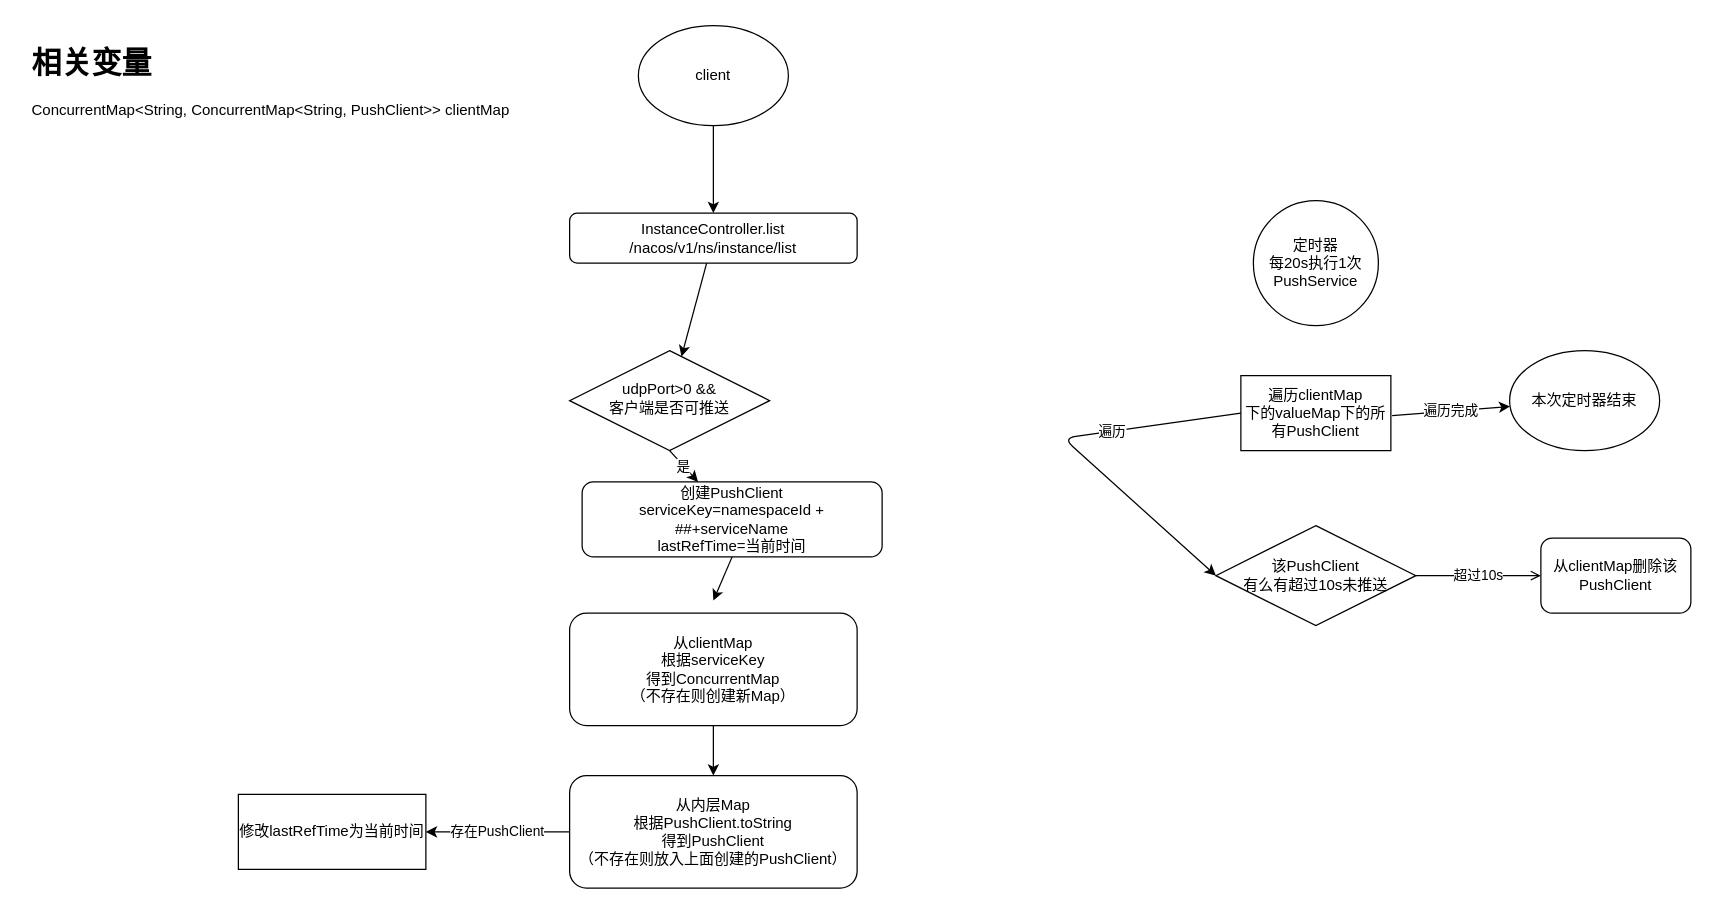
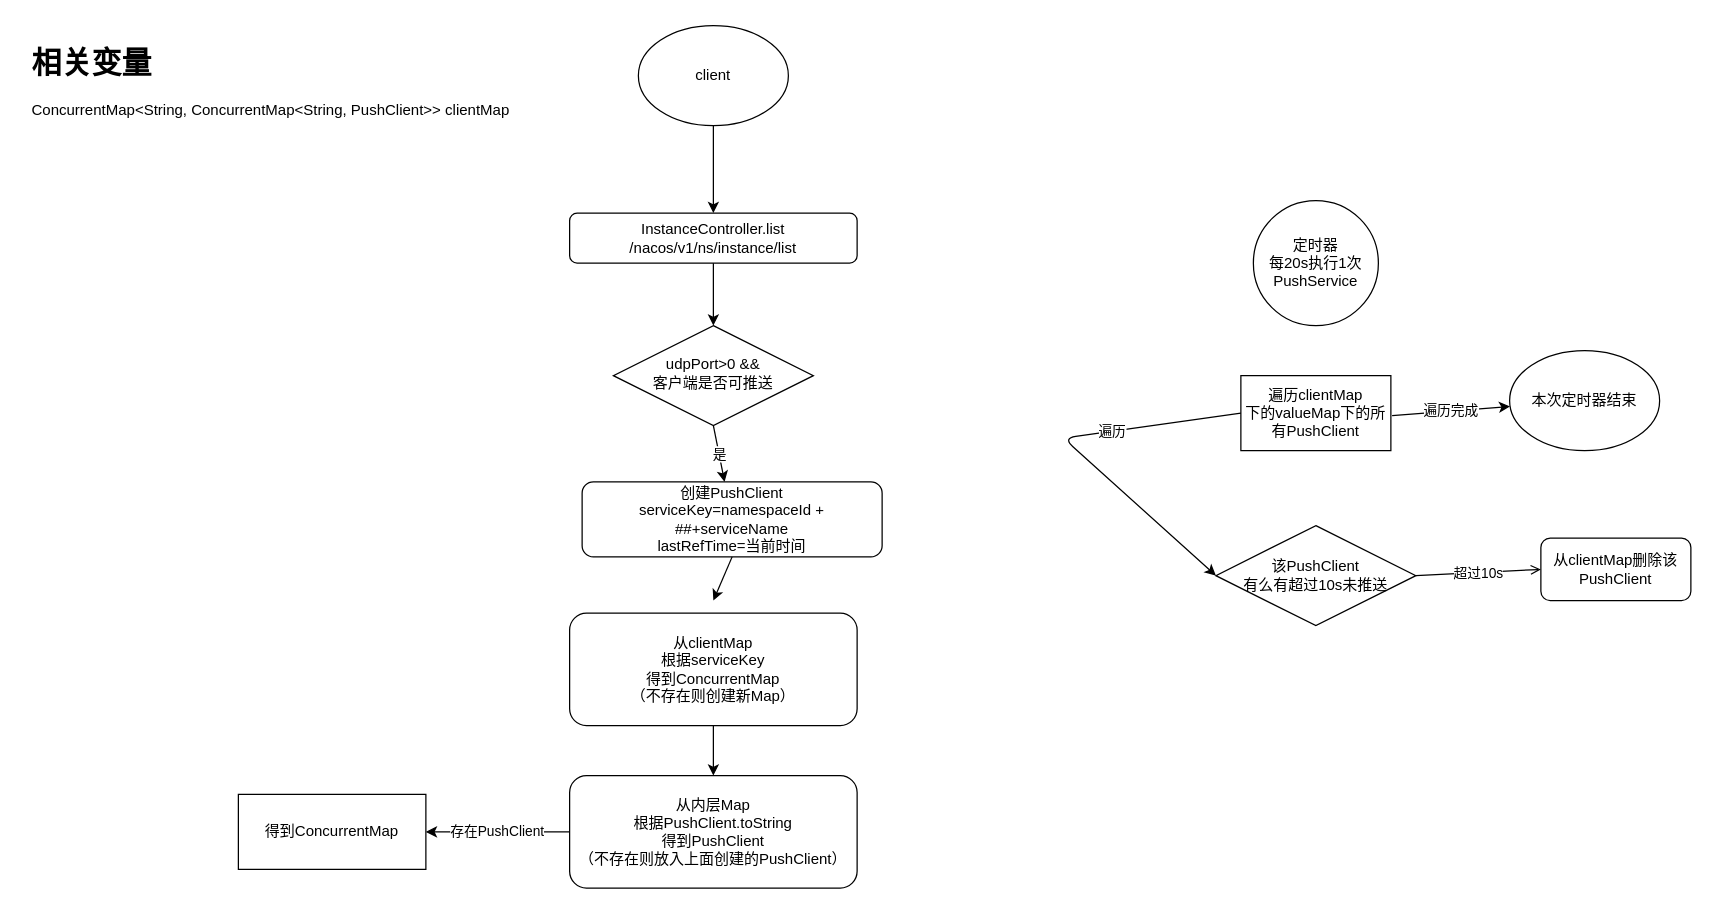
(669, 401) -> (713, 376)
(1616, 576) -> (1616, 569)
(332, 832) -> (332, 832)
